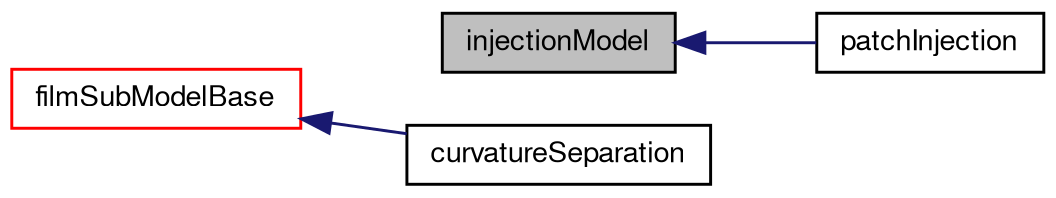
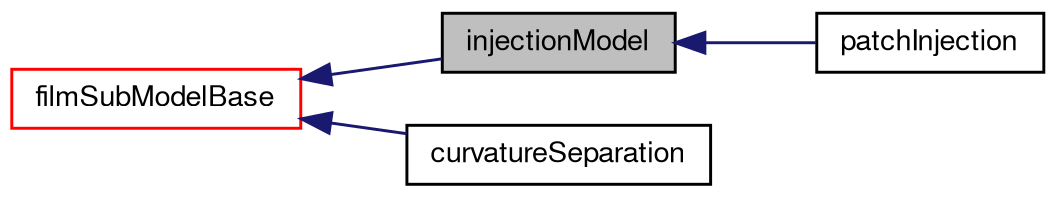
none -> (387, 67)
